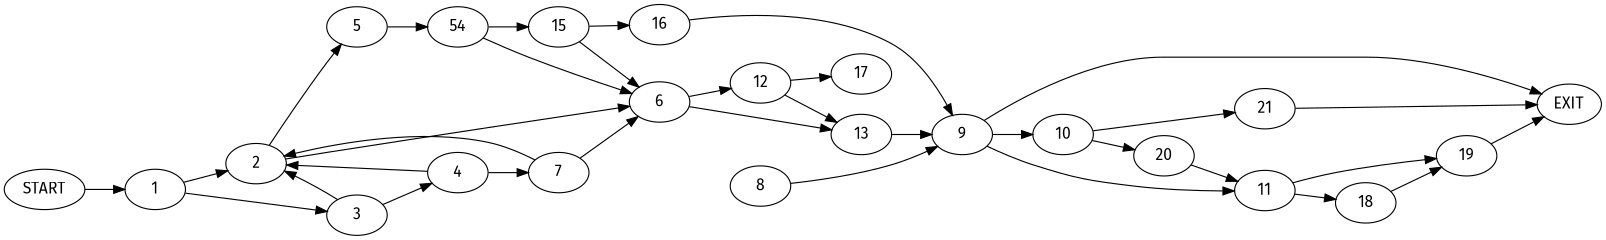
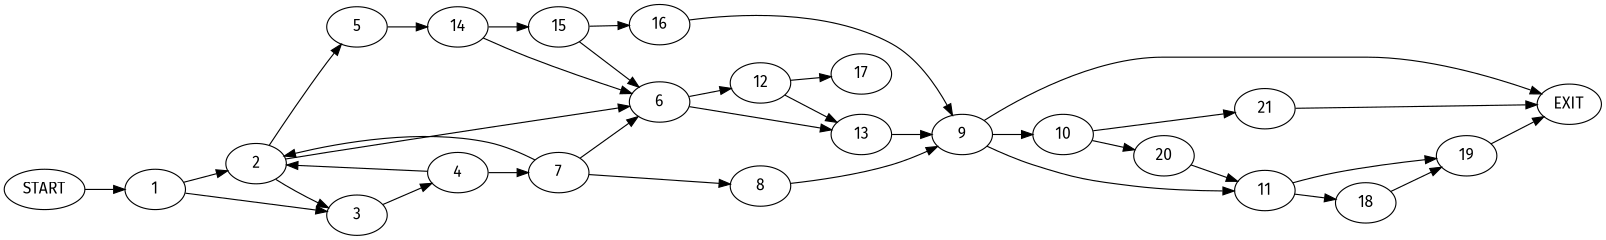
(458, 27) -> (458, 27)
none -> (654, 179)
(317, 187) -> (297, 192)
